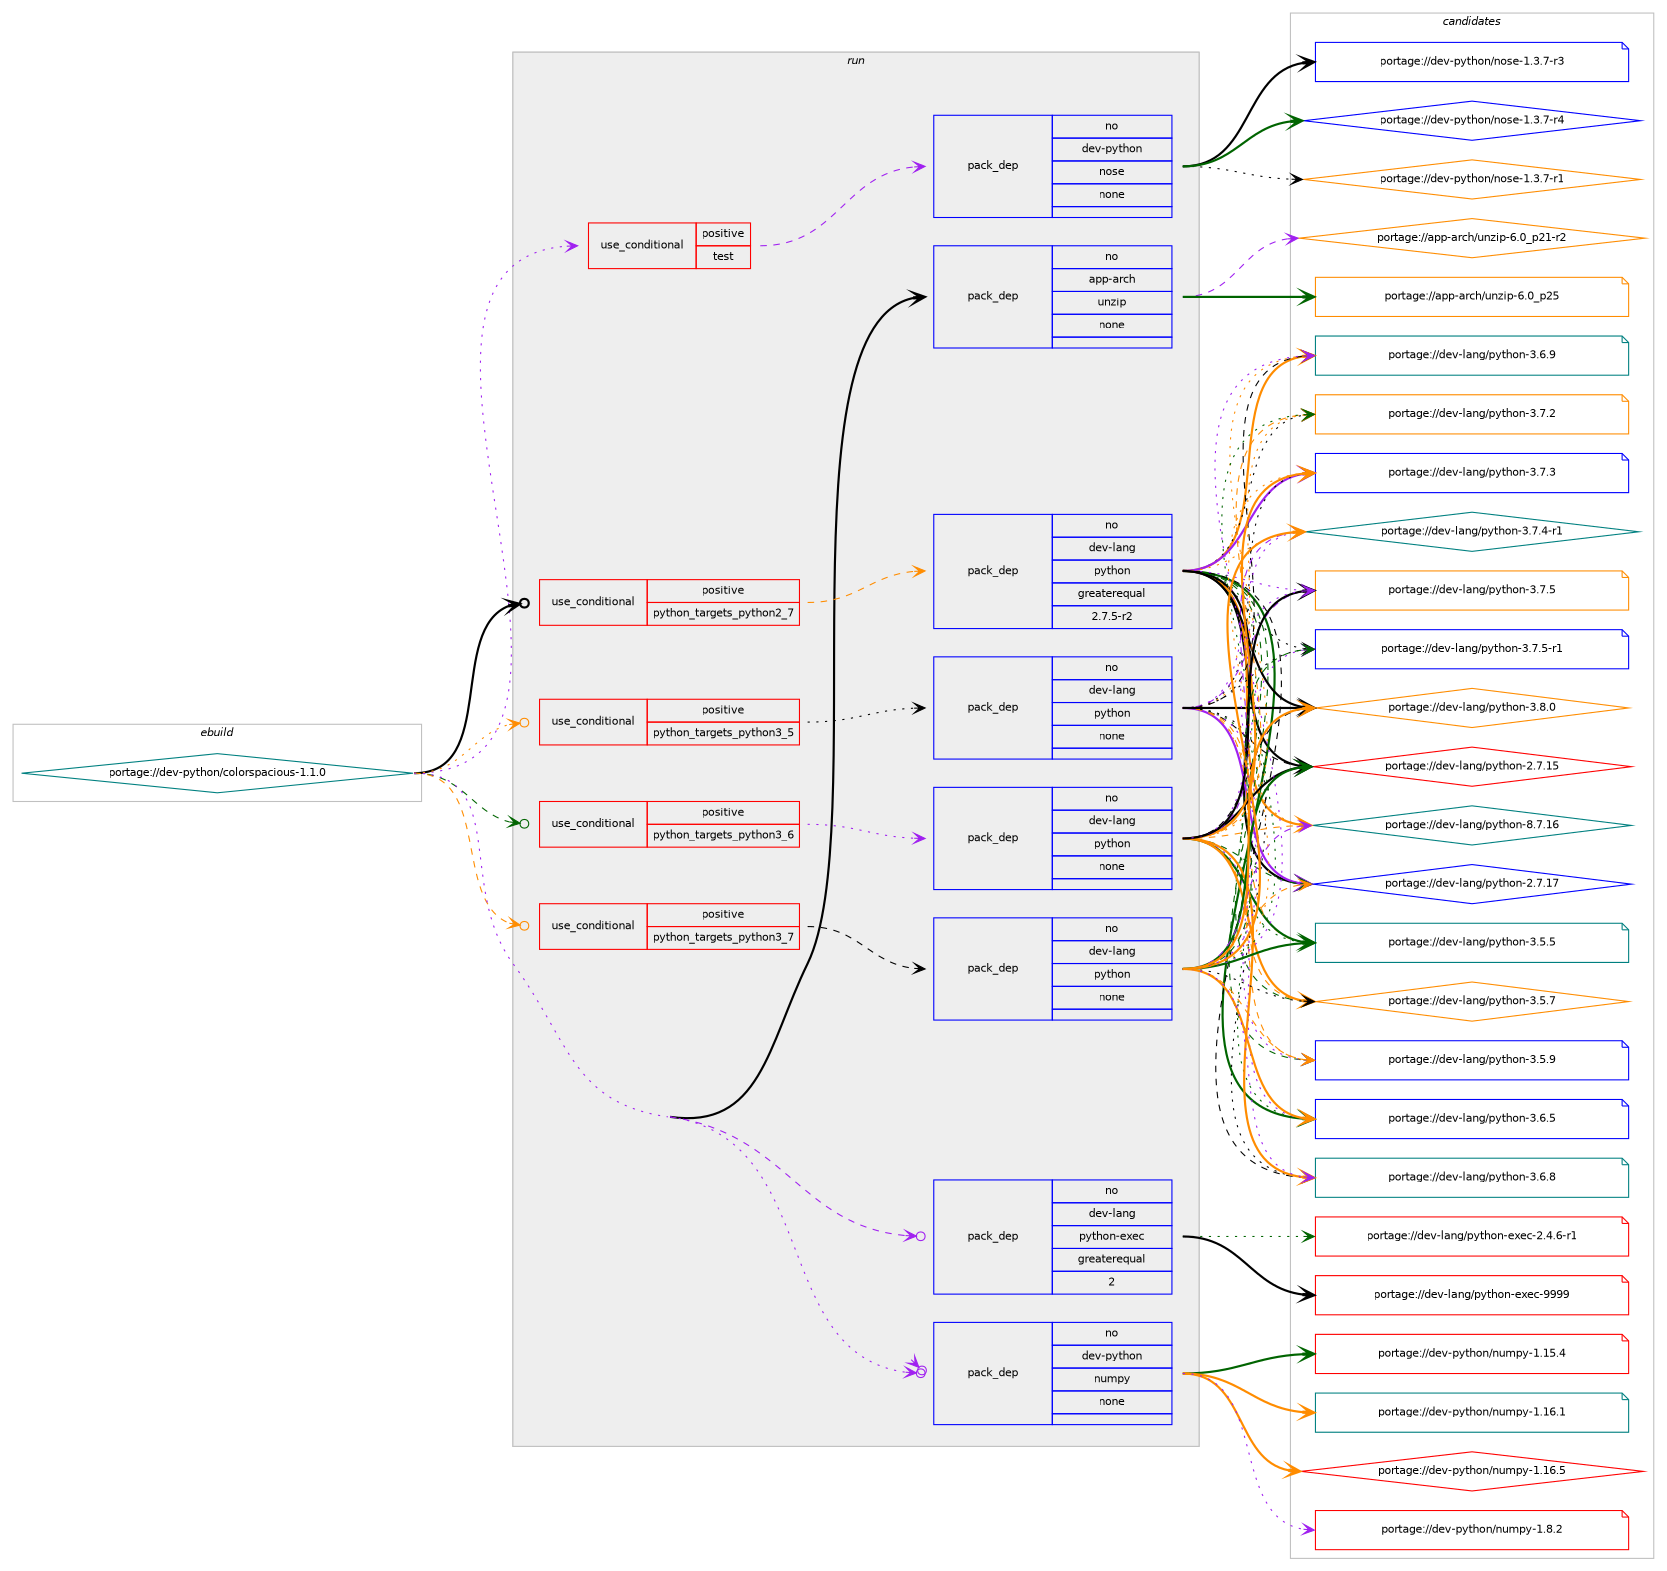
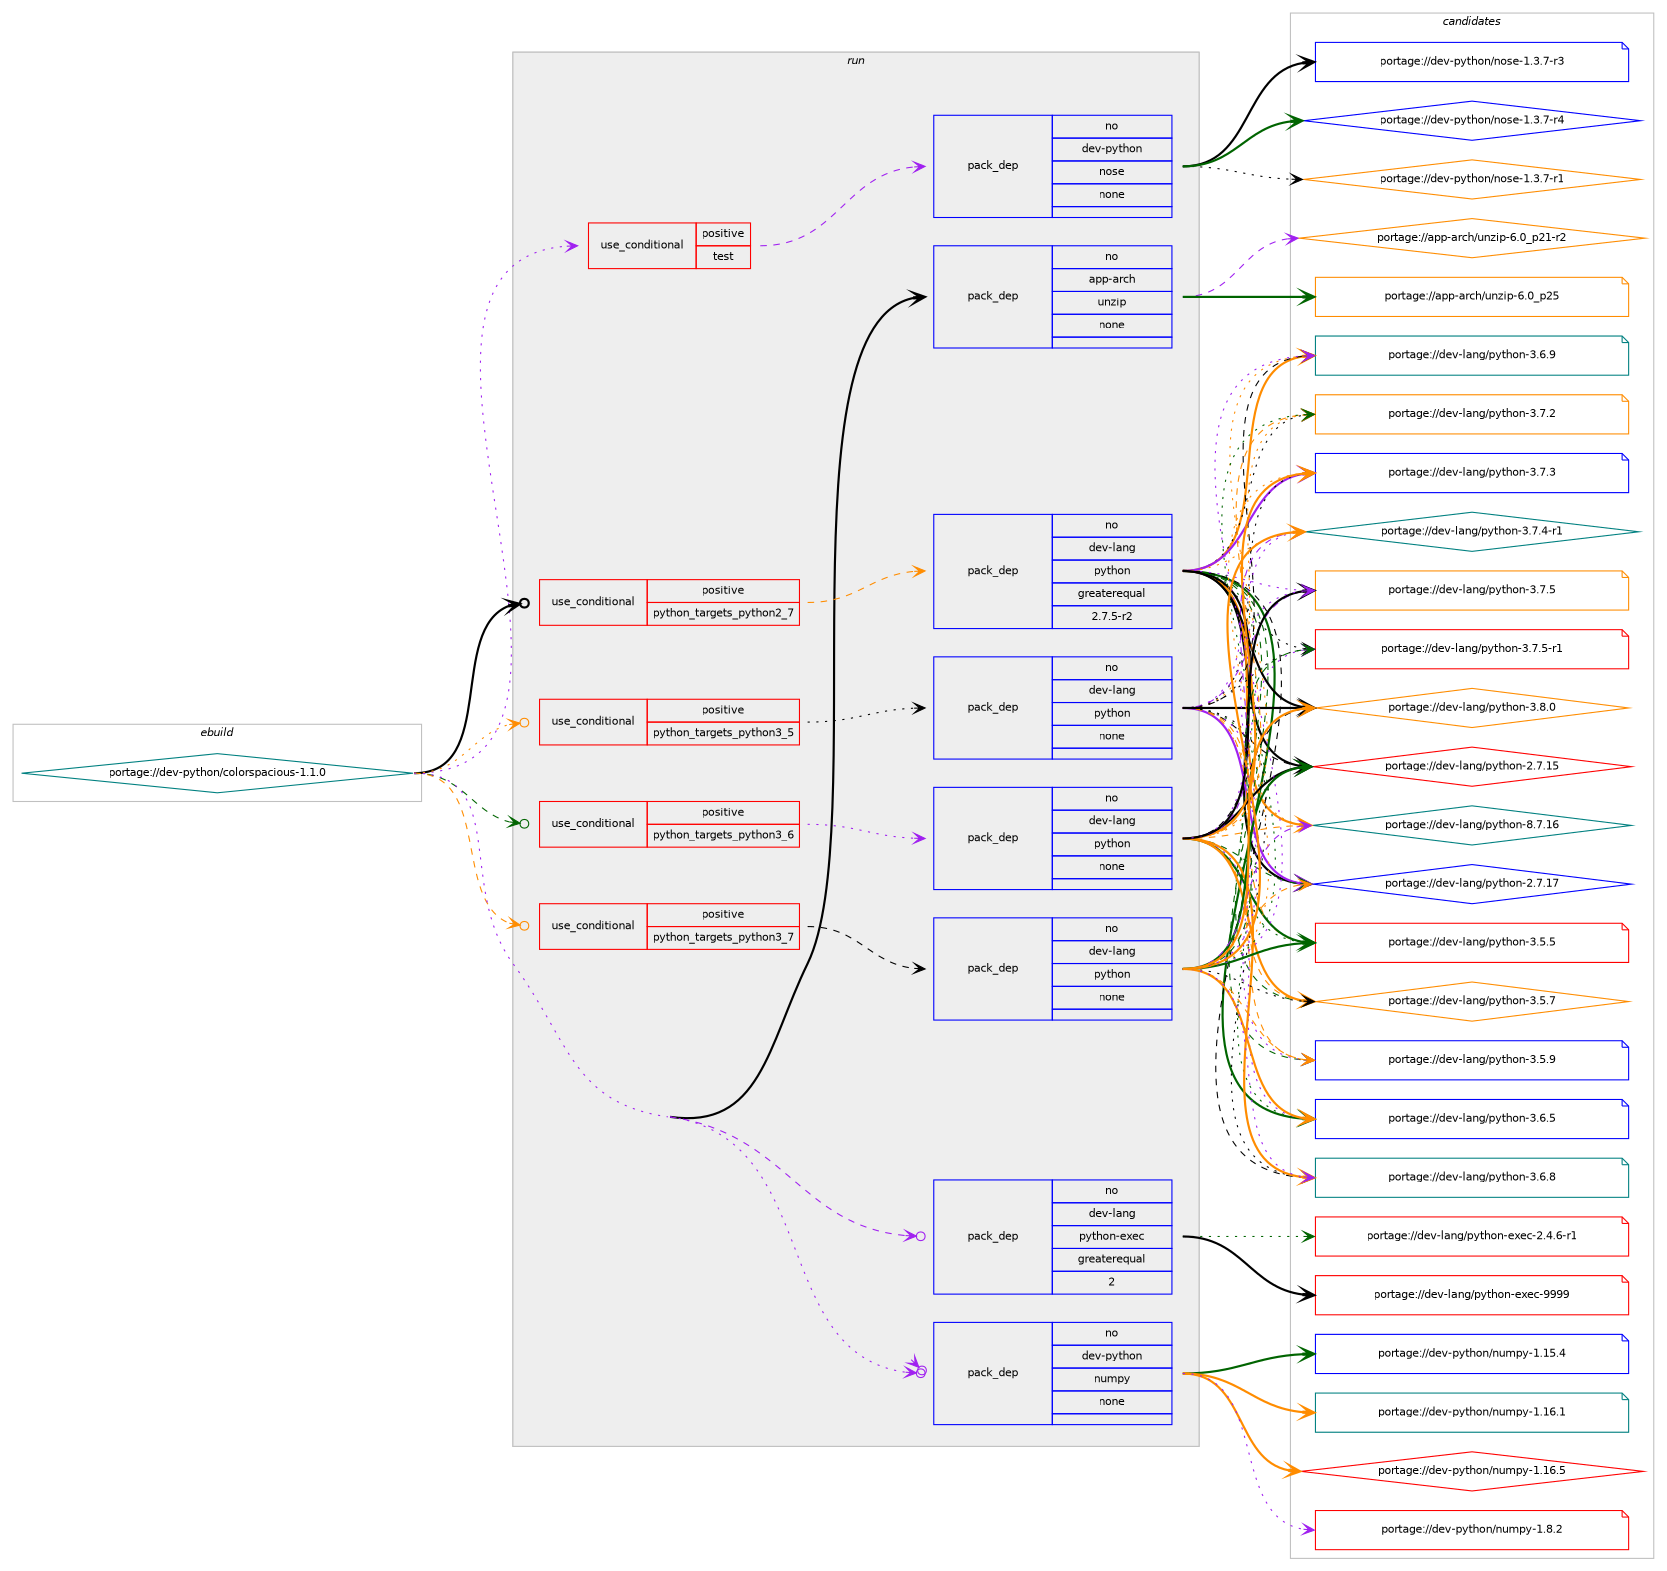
(1472, 649) -> (1472, 649)
(1472, 943) -> (1472, 943)
(1472, 1354) -> (1472, 1354)
